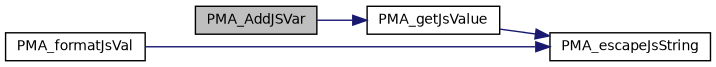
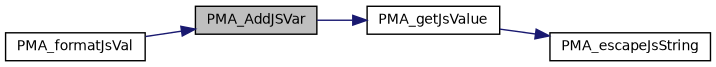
(340, 47) -> (163, 34)
